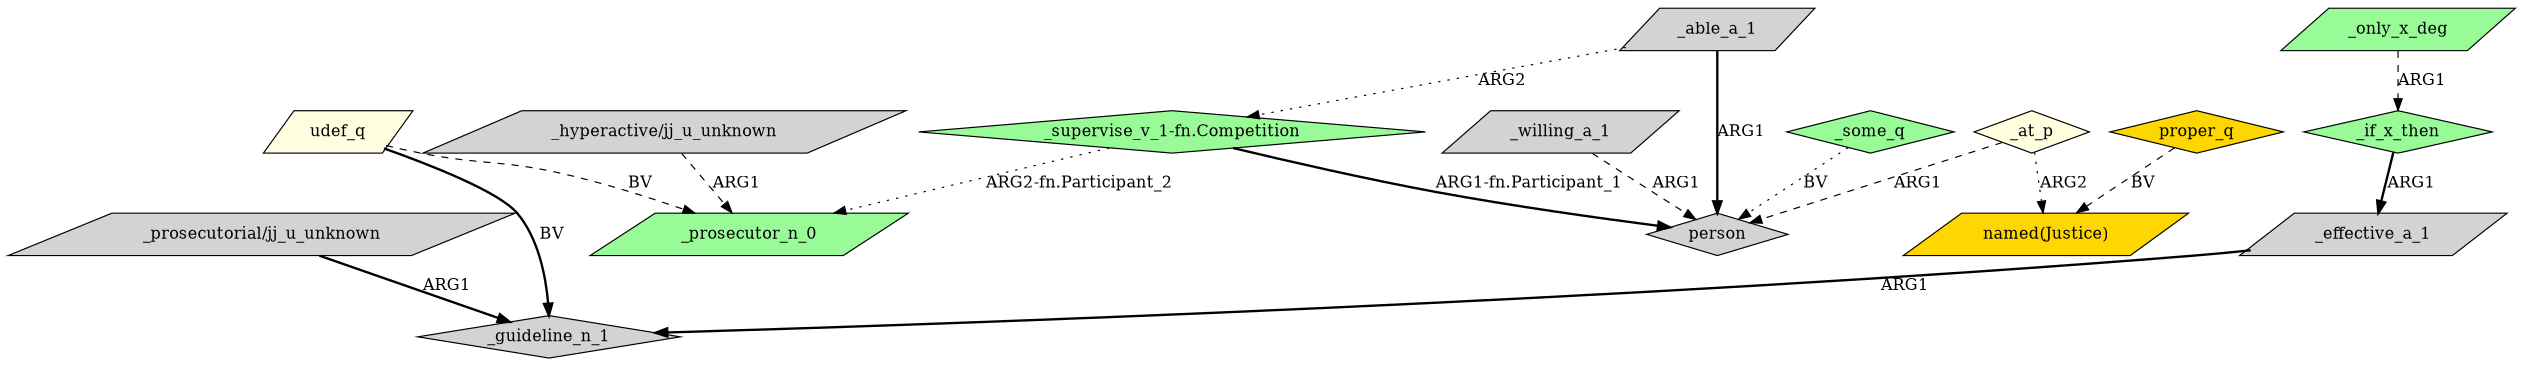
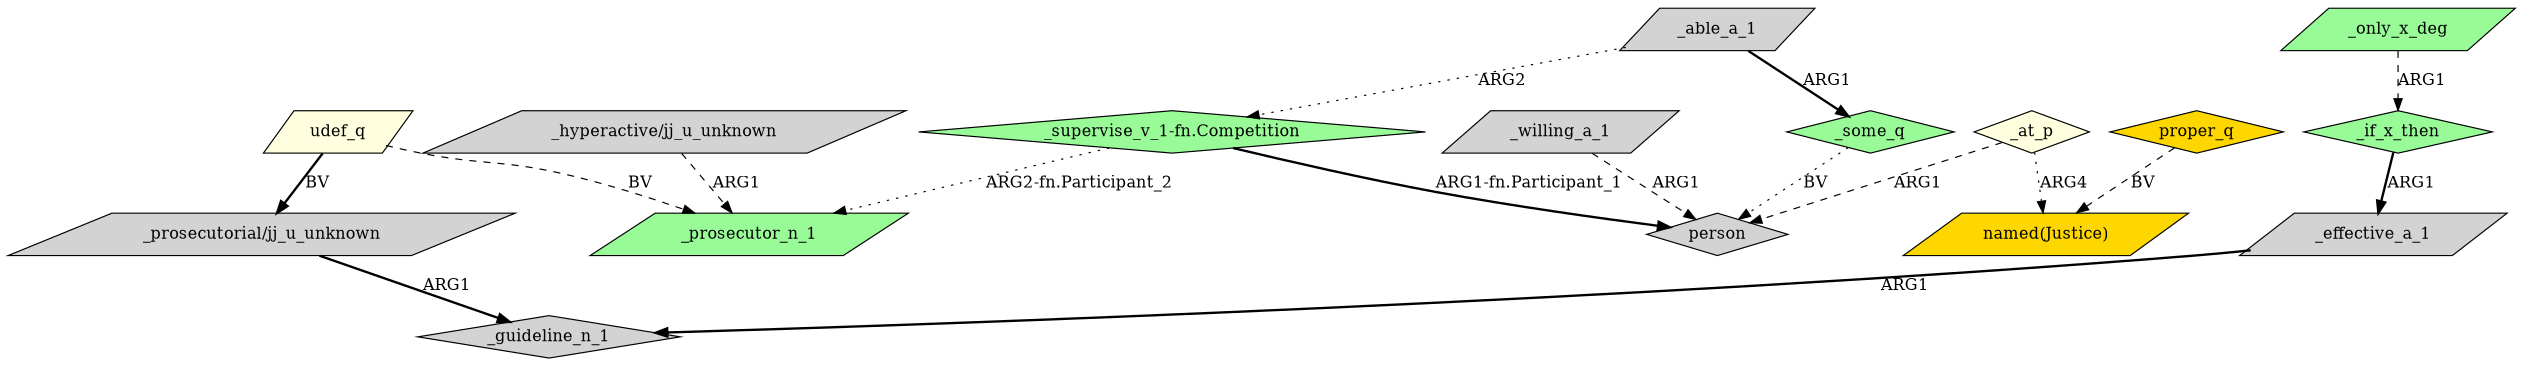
(1717, 126) -> (1793, 80)
(2064, 183) -> (2064, 183)
(497, 197) -> (304, 178)
(749, 234) -> (749, 234)
